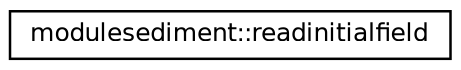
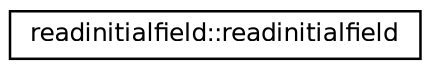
(230, 35) -> (215, 35)
